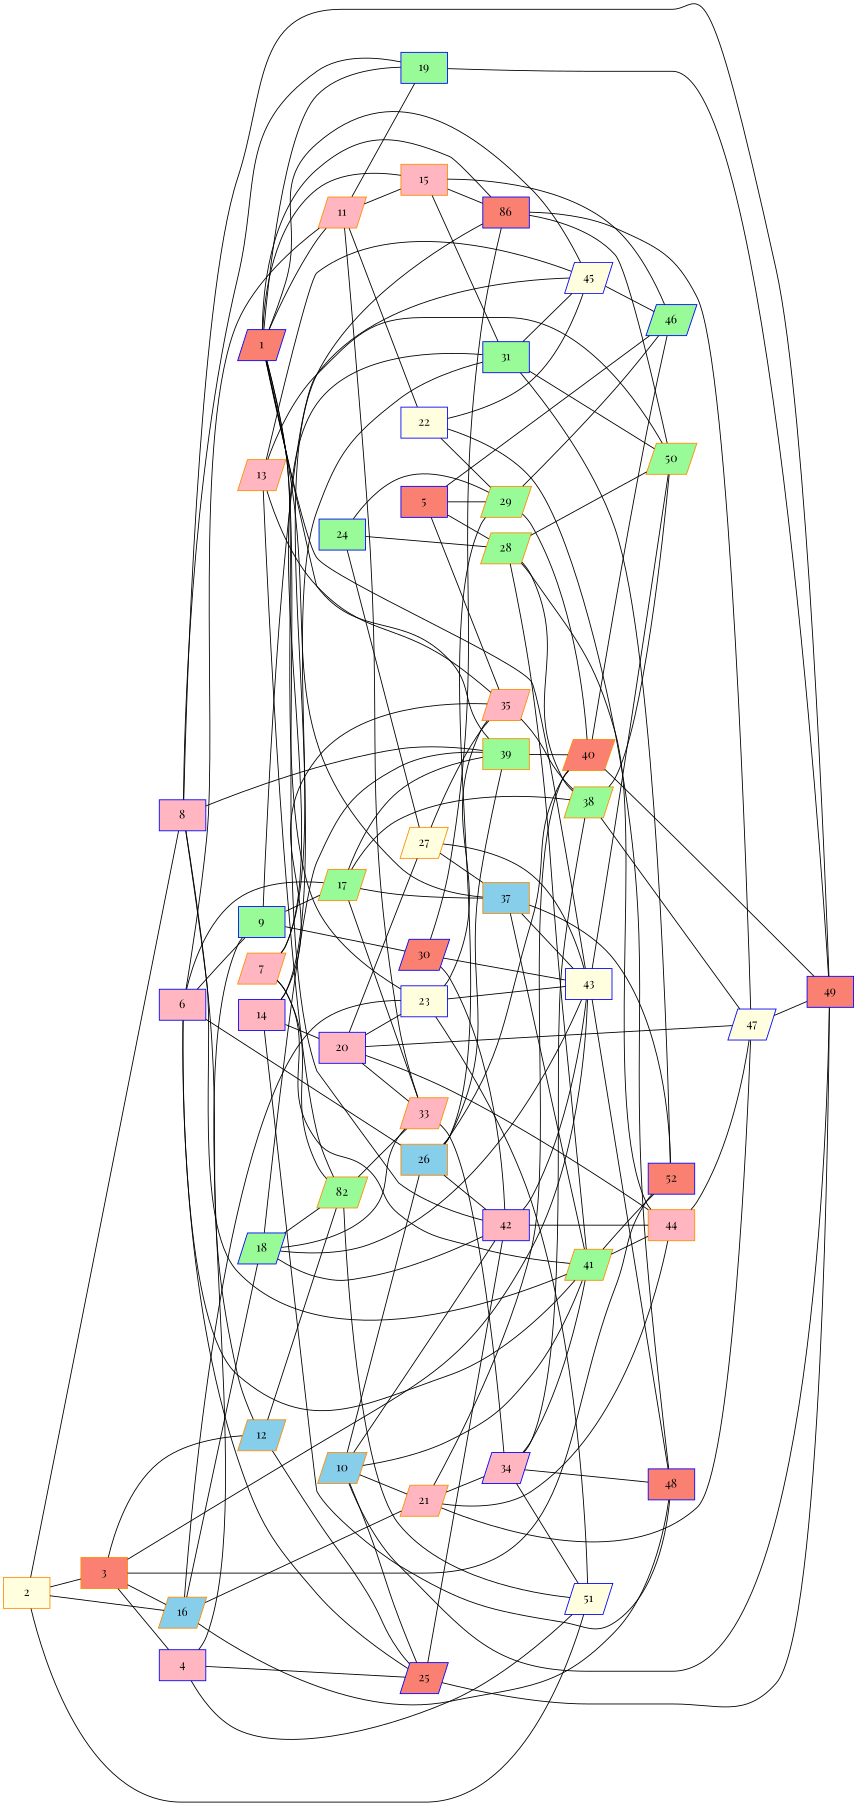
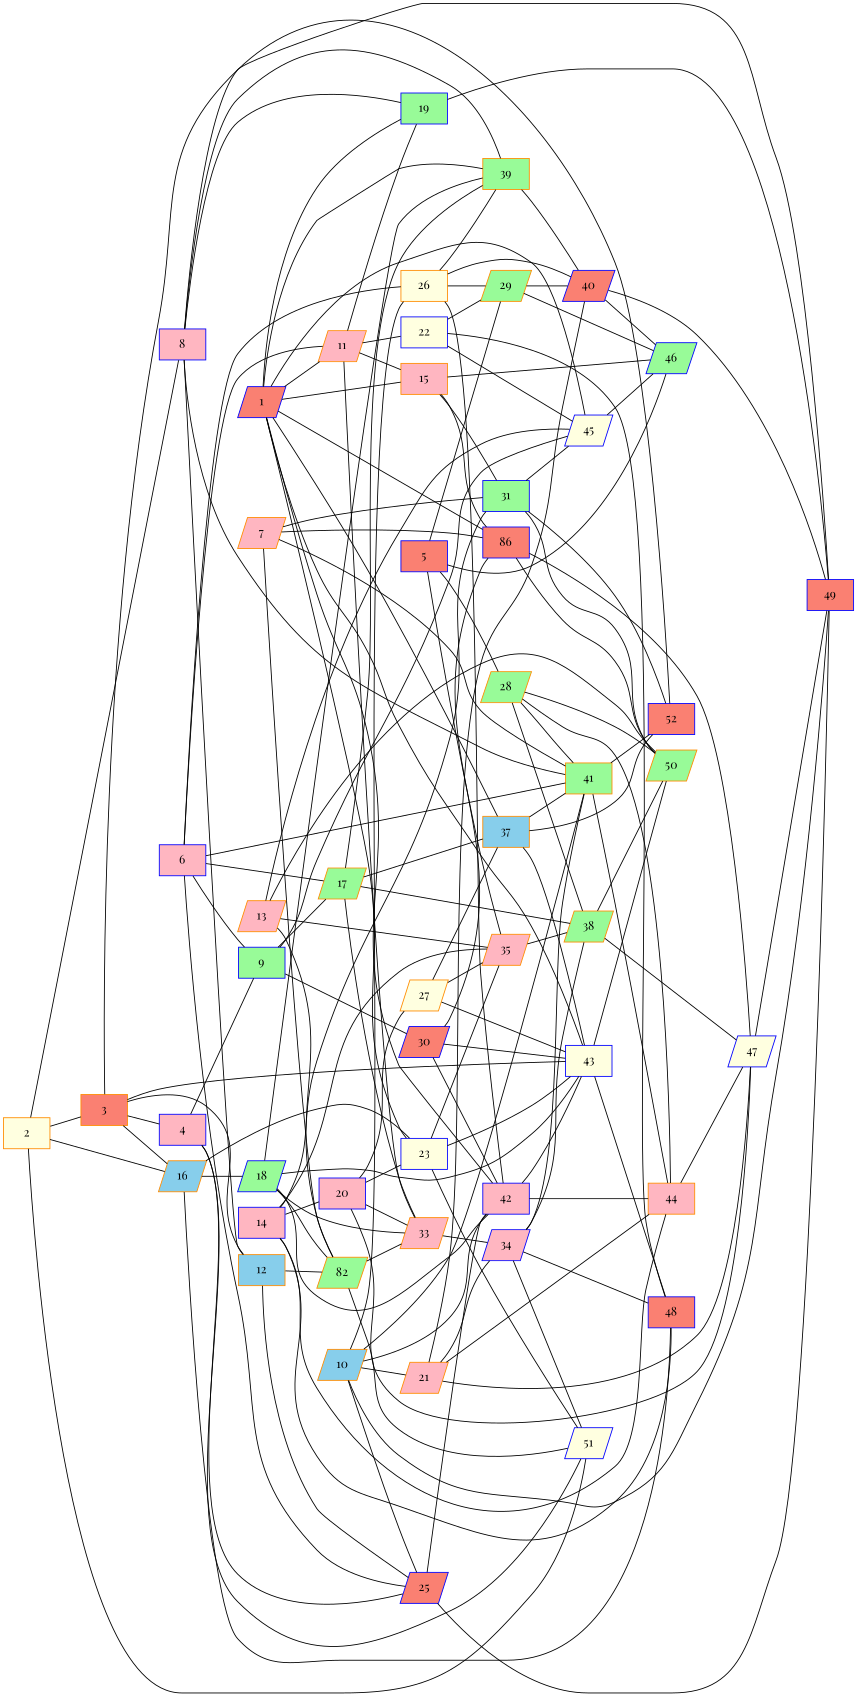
(342, 535) -> none
(589, 755) -> (589, 286)
(505, 1120) -> (499, 1511)
(424, 1160) -> (424, 286)
(589, 1265) -> (589, 778)
(262, 1435) -> (262, 1270)
(303, 1557) -> none
